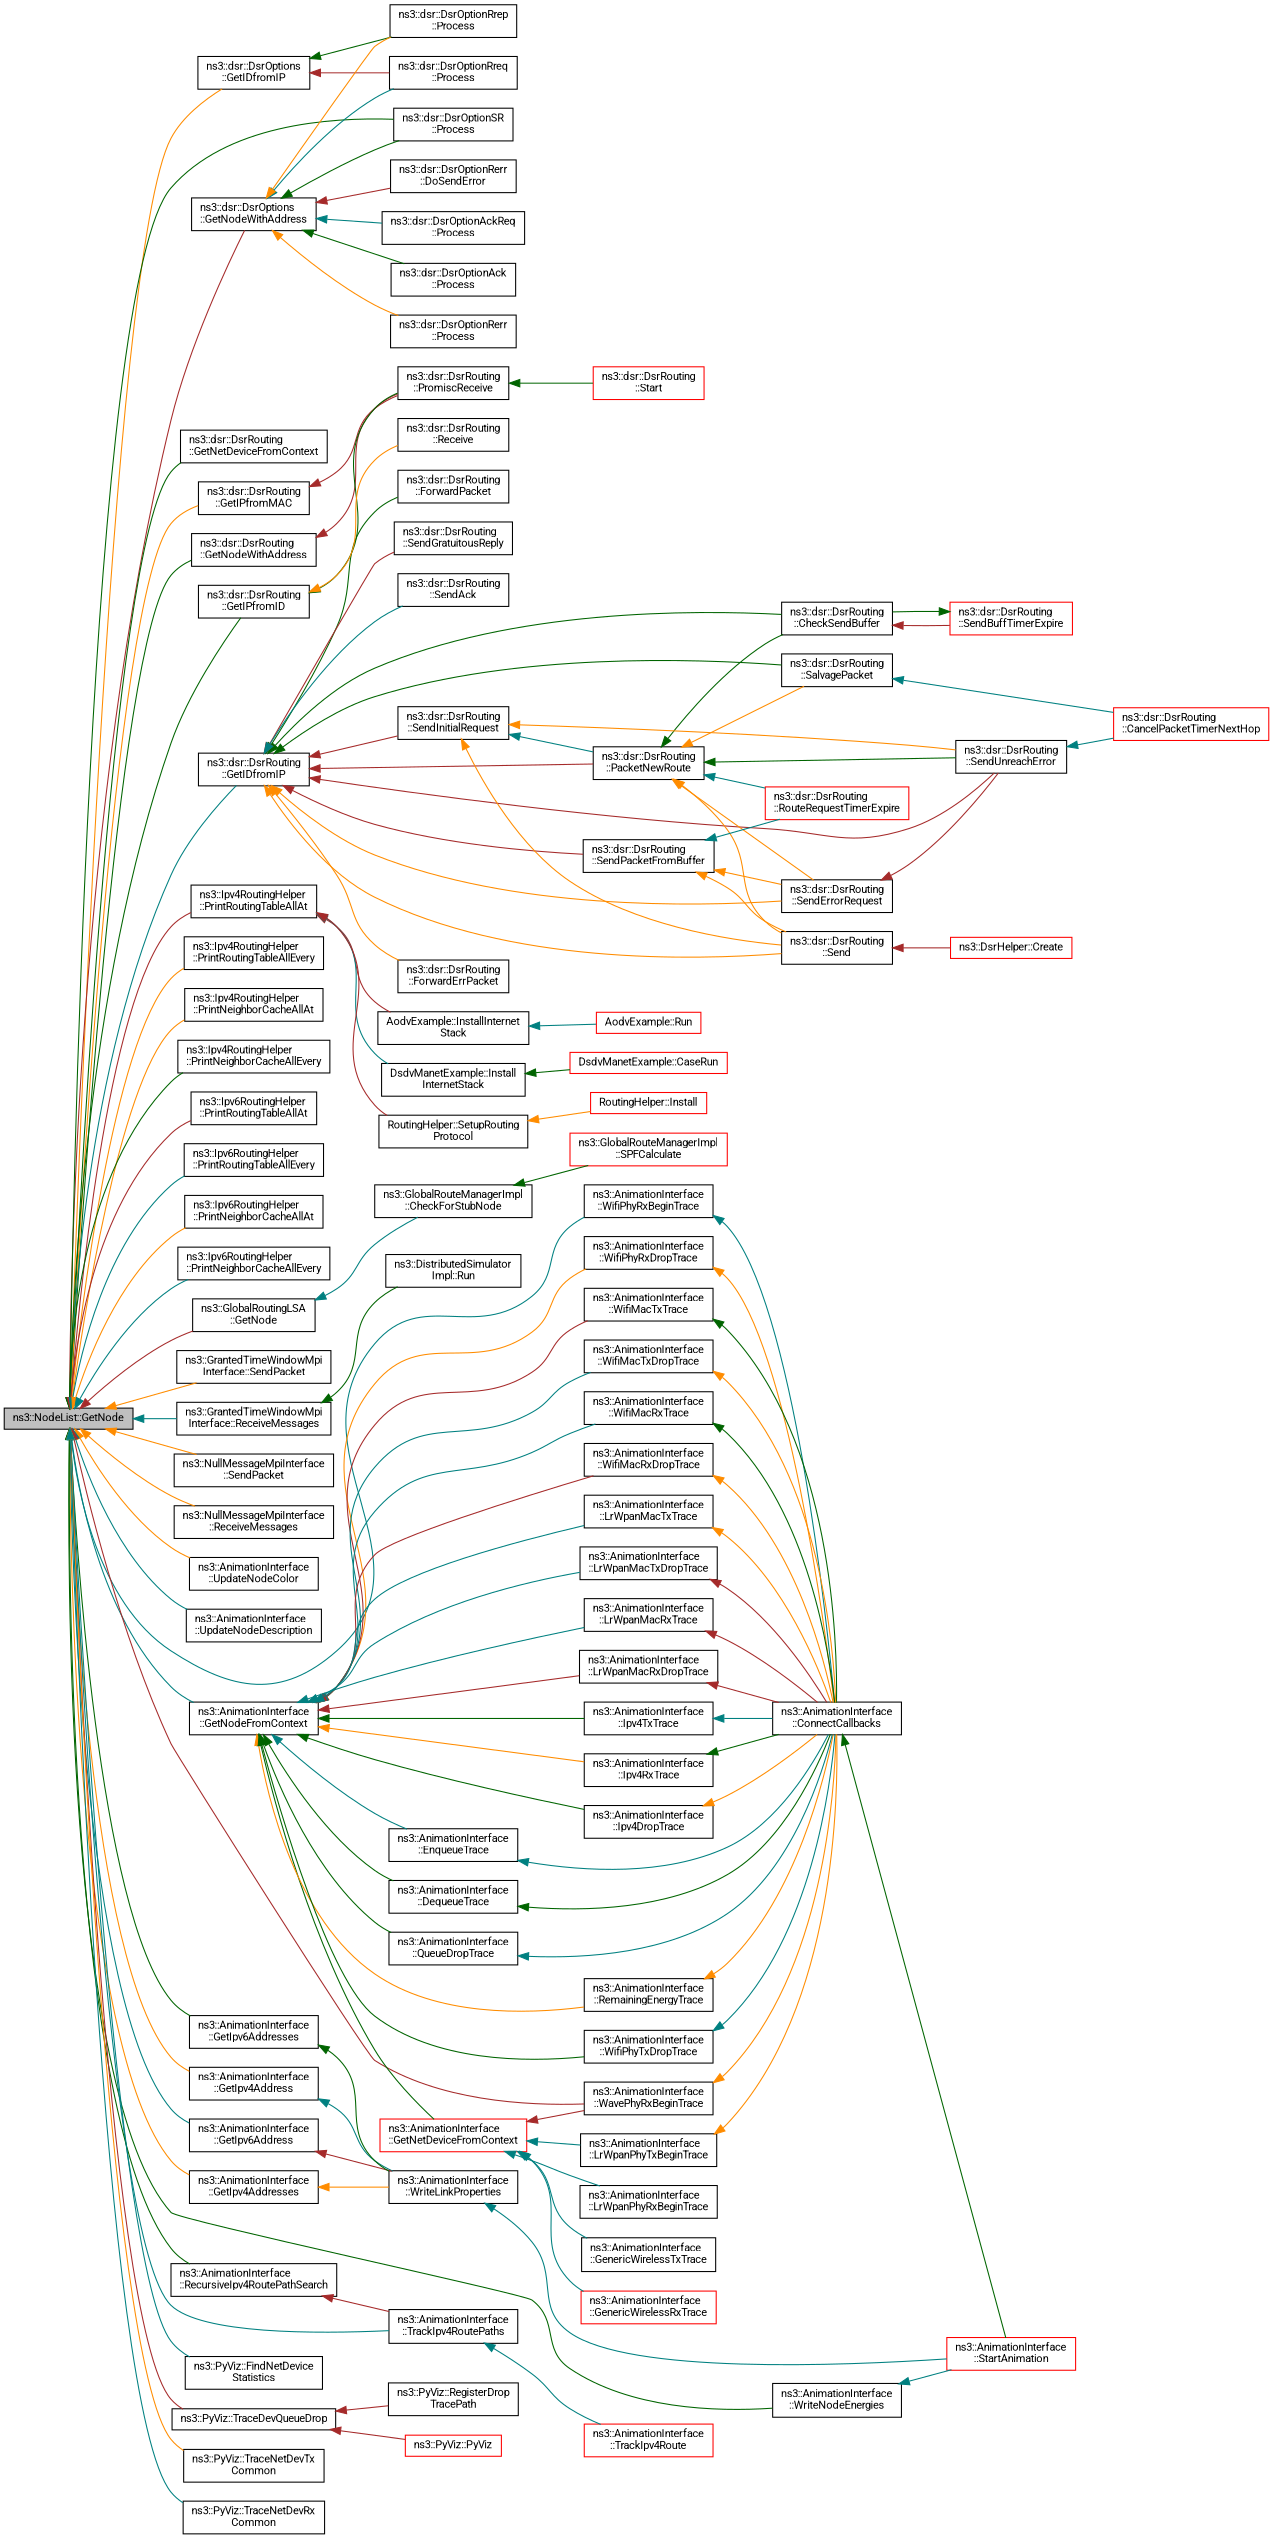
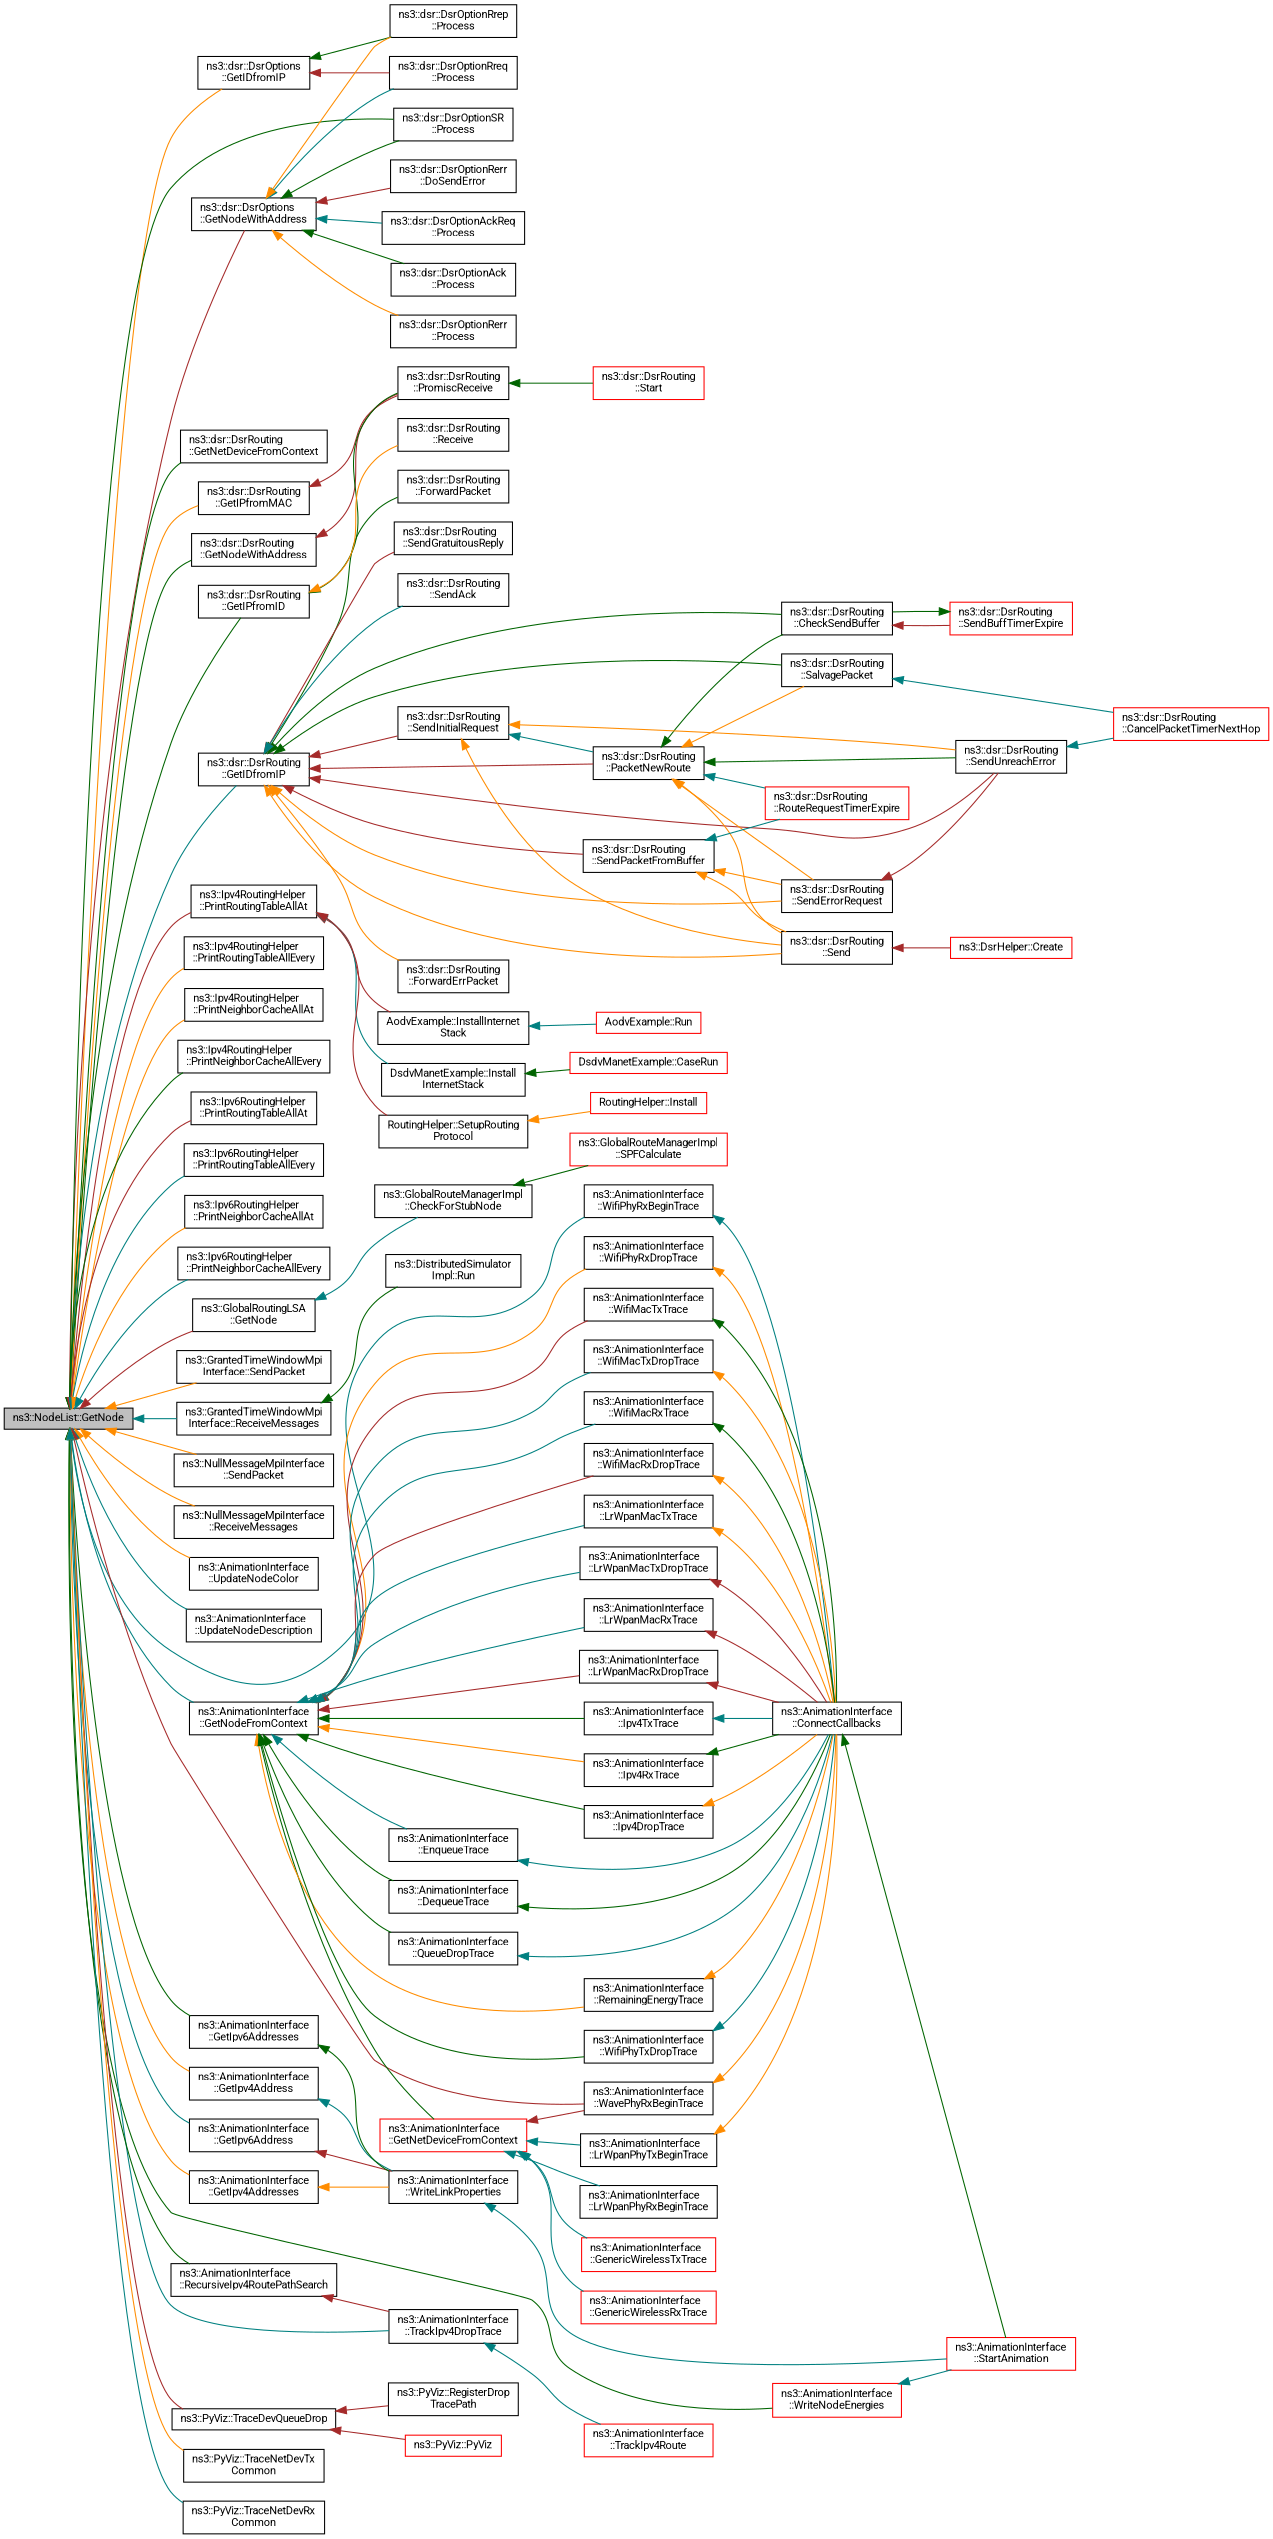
(649, 2255) -> (649, 2255)
(453, 2326) -> (453, 2326)
(254, 2373) -> none
(837, 2400) -> (837, 2400)
